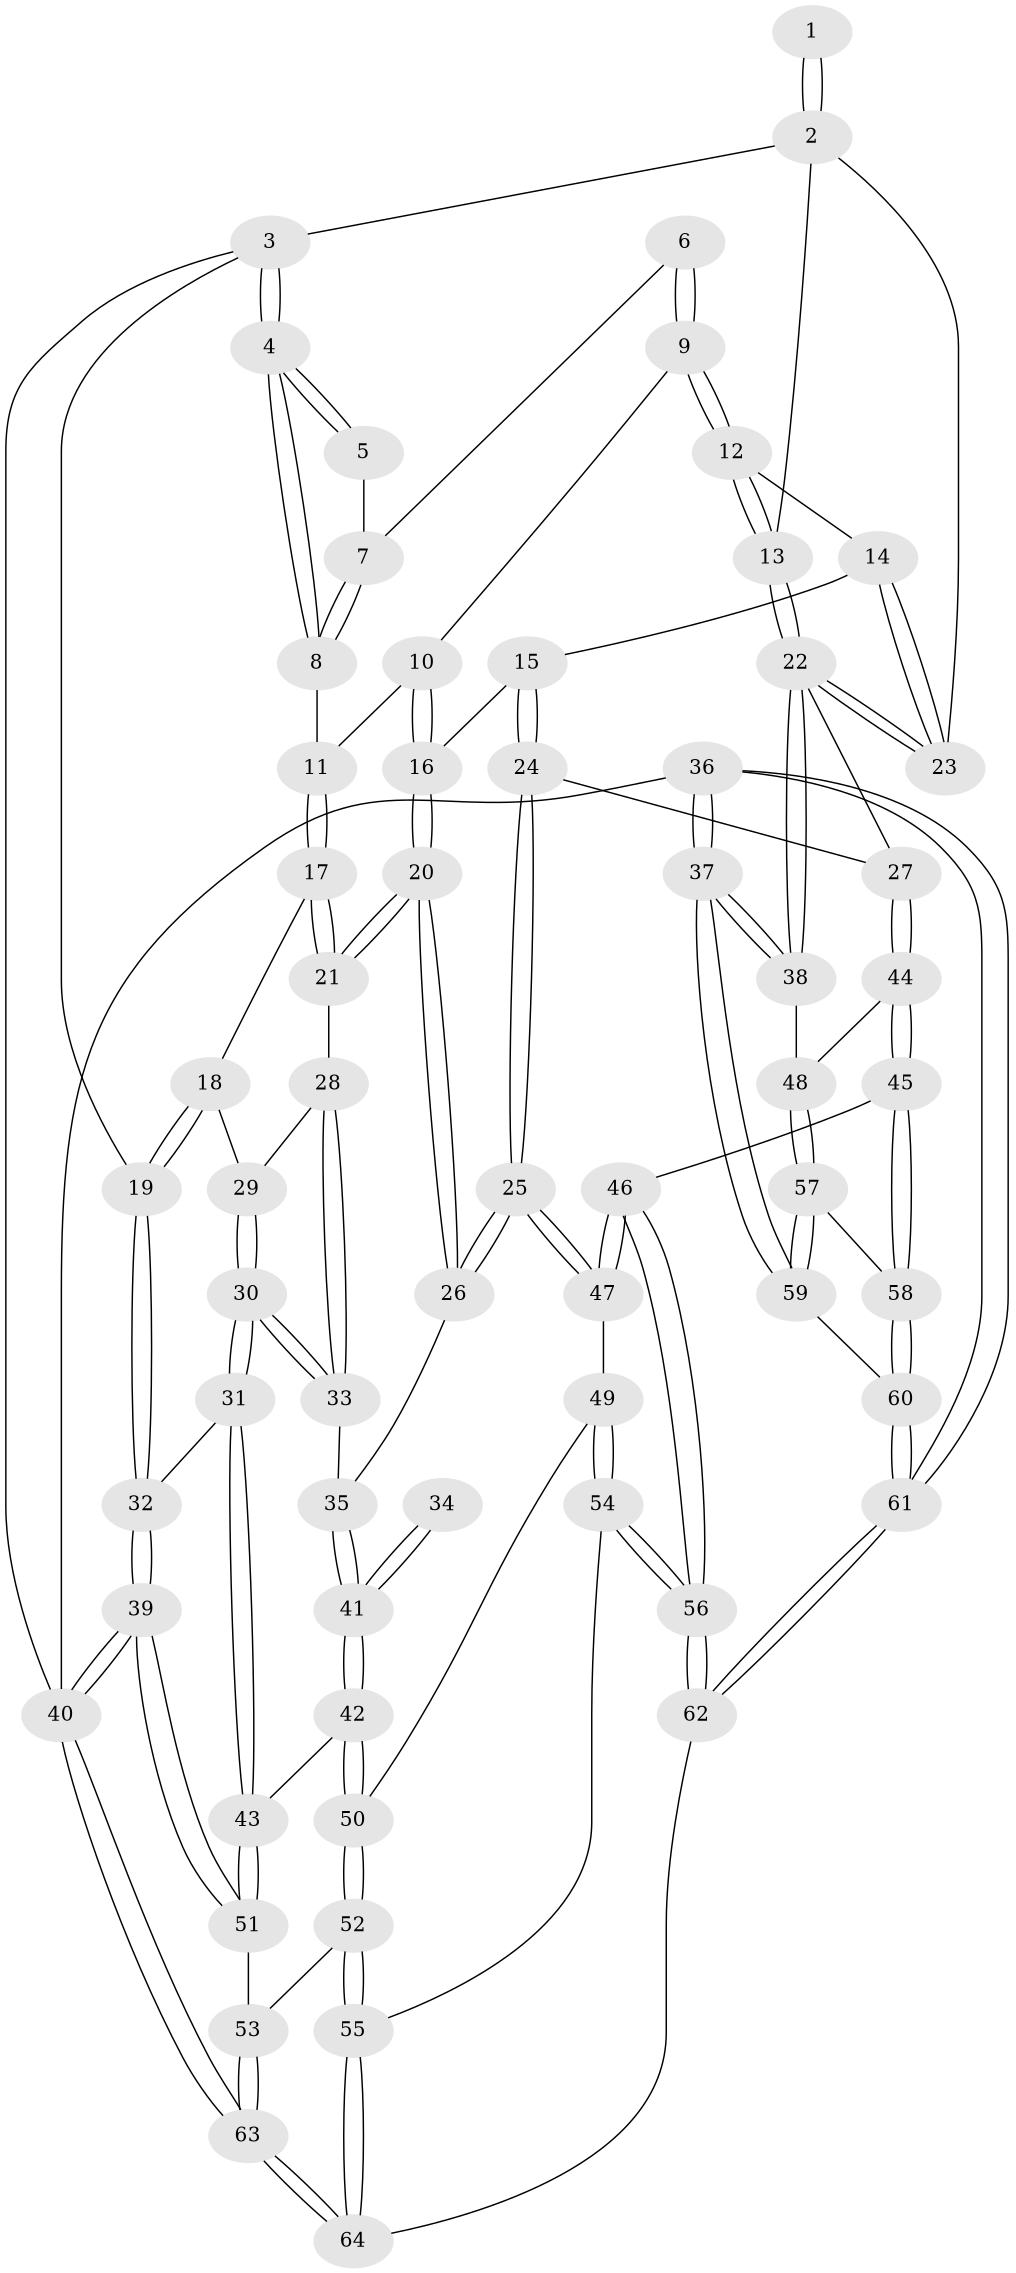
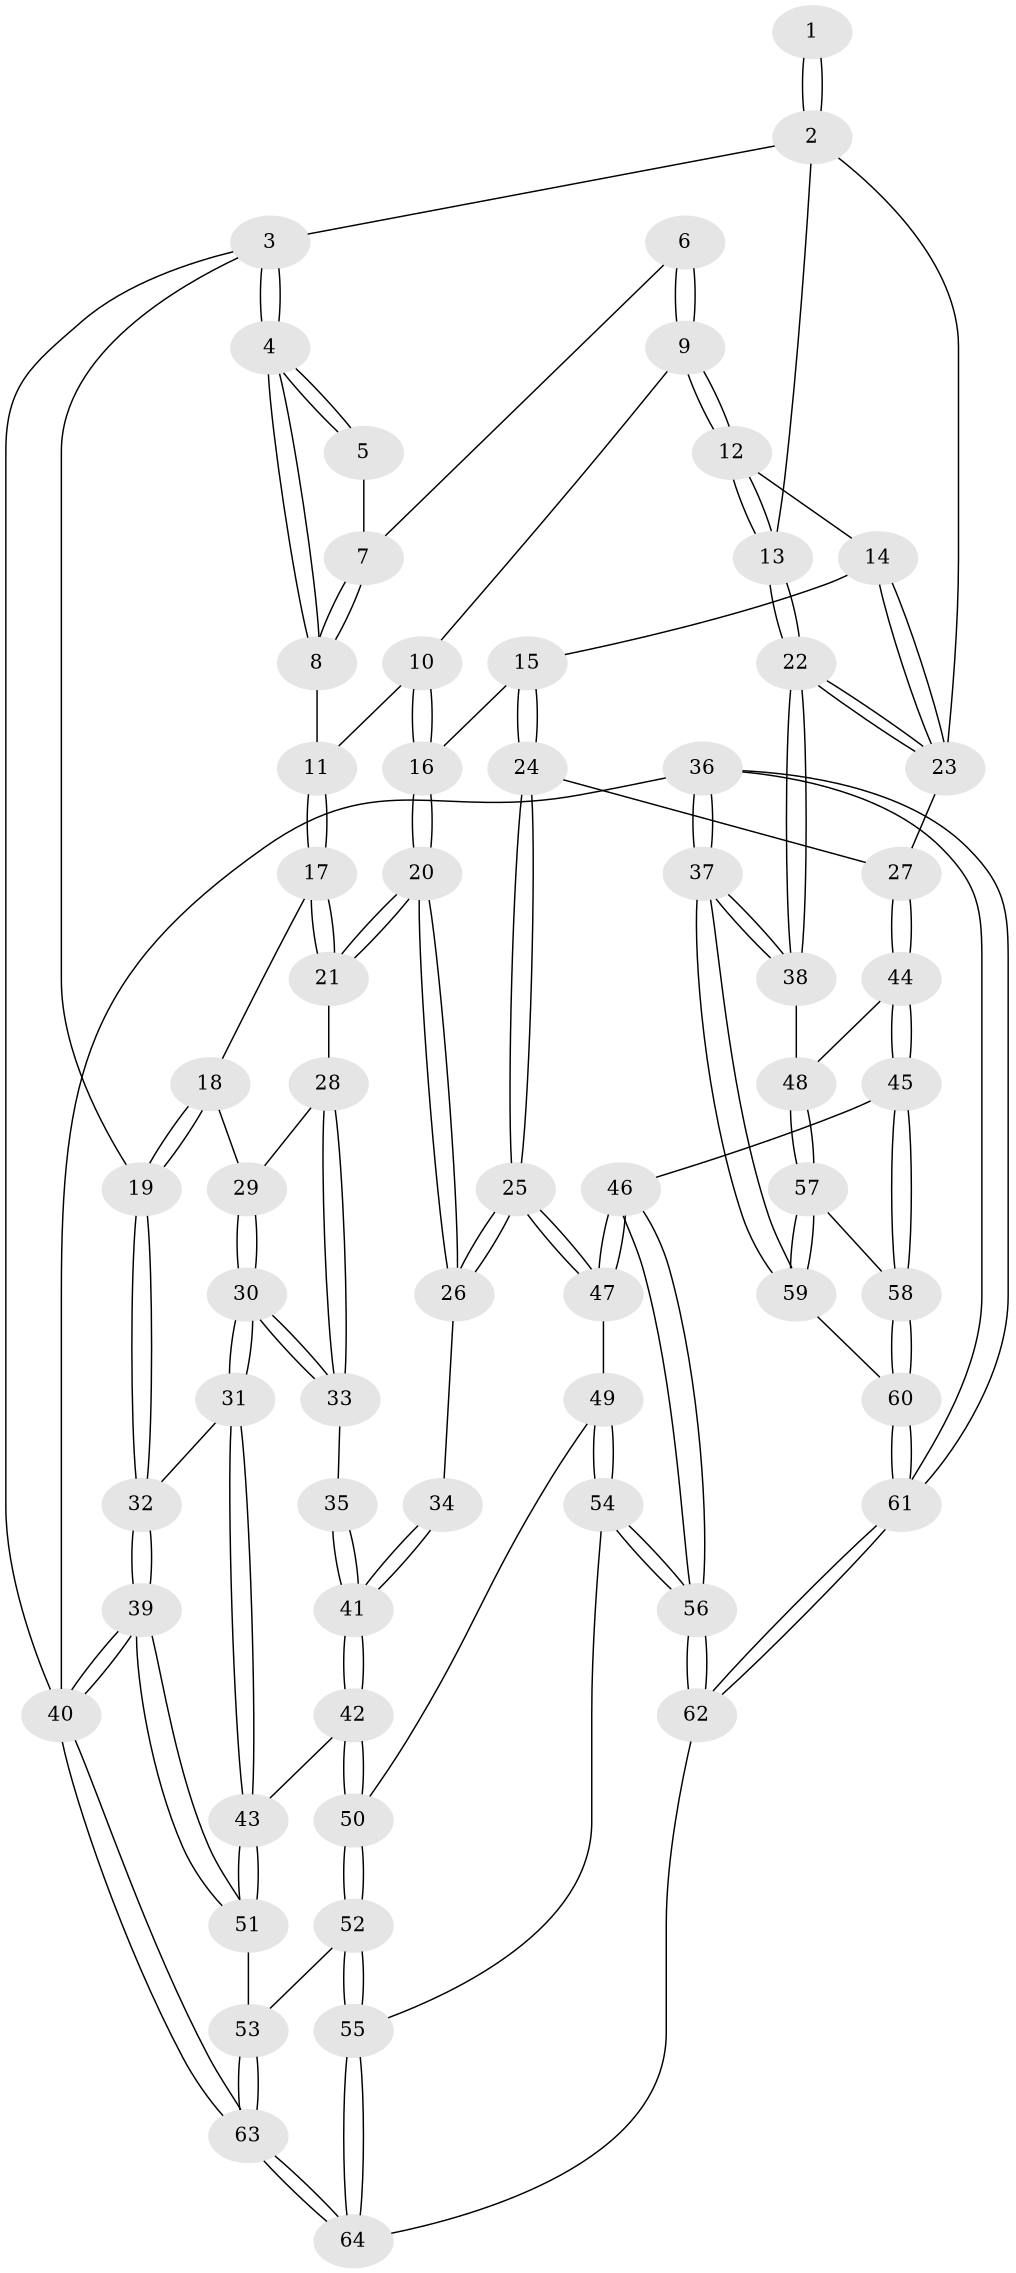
(849, 768) -> (929, 808)
(405, 1404) -> (449, 1400)
